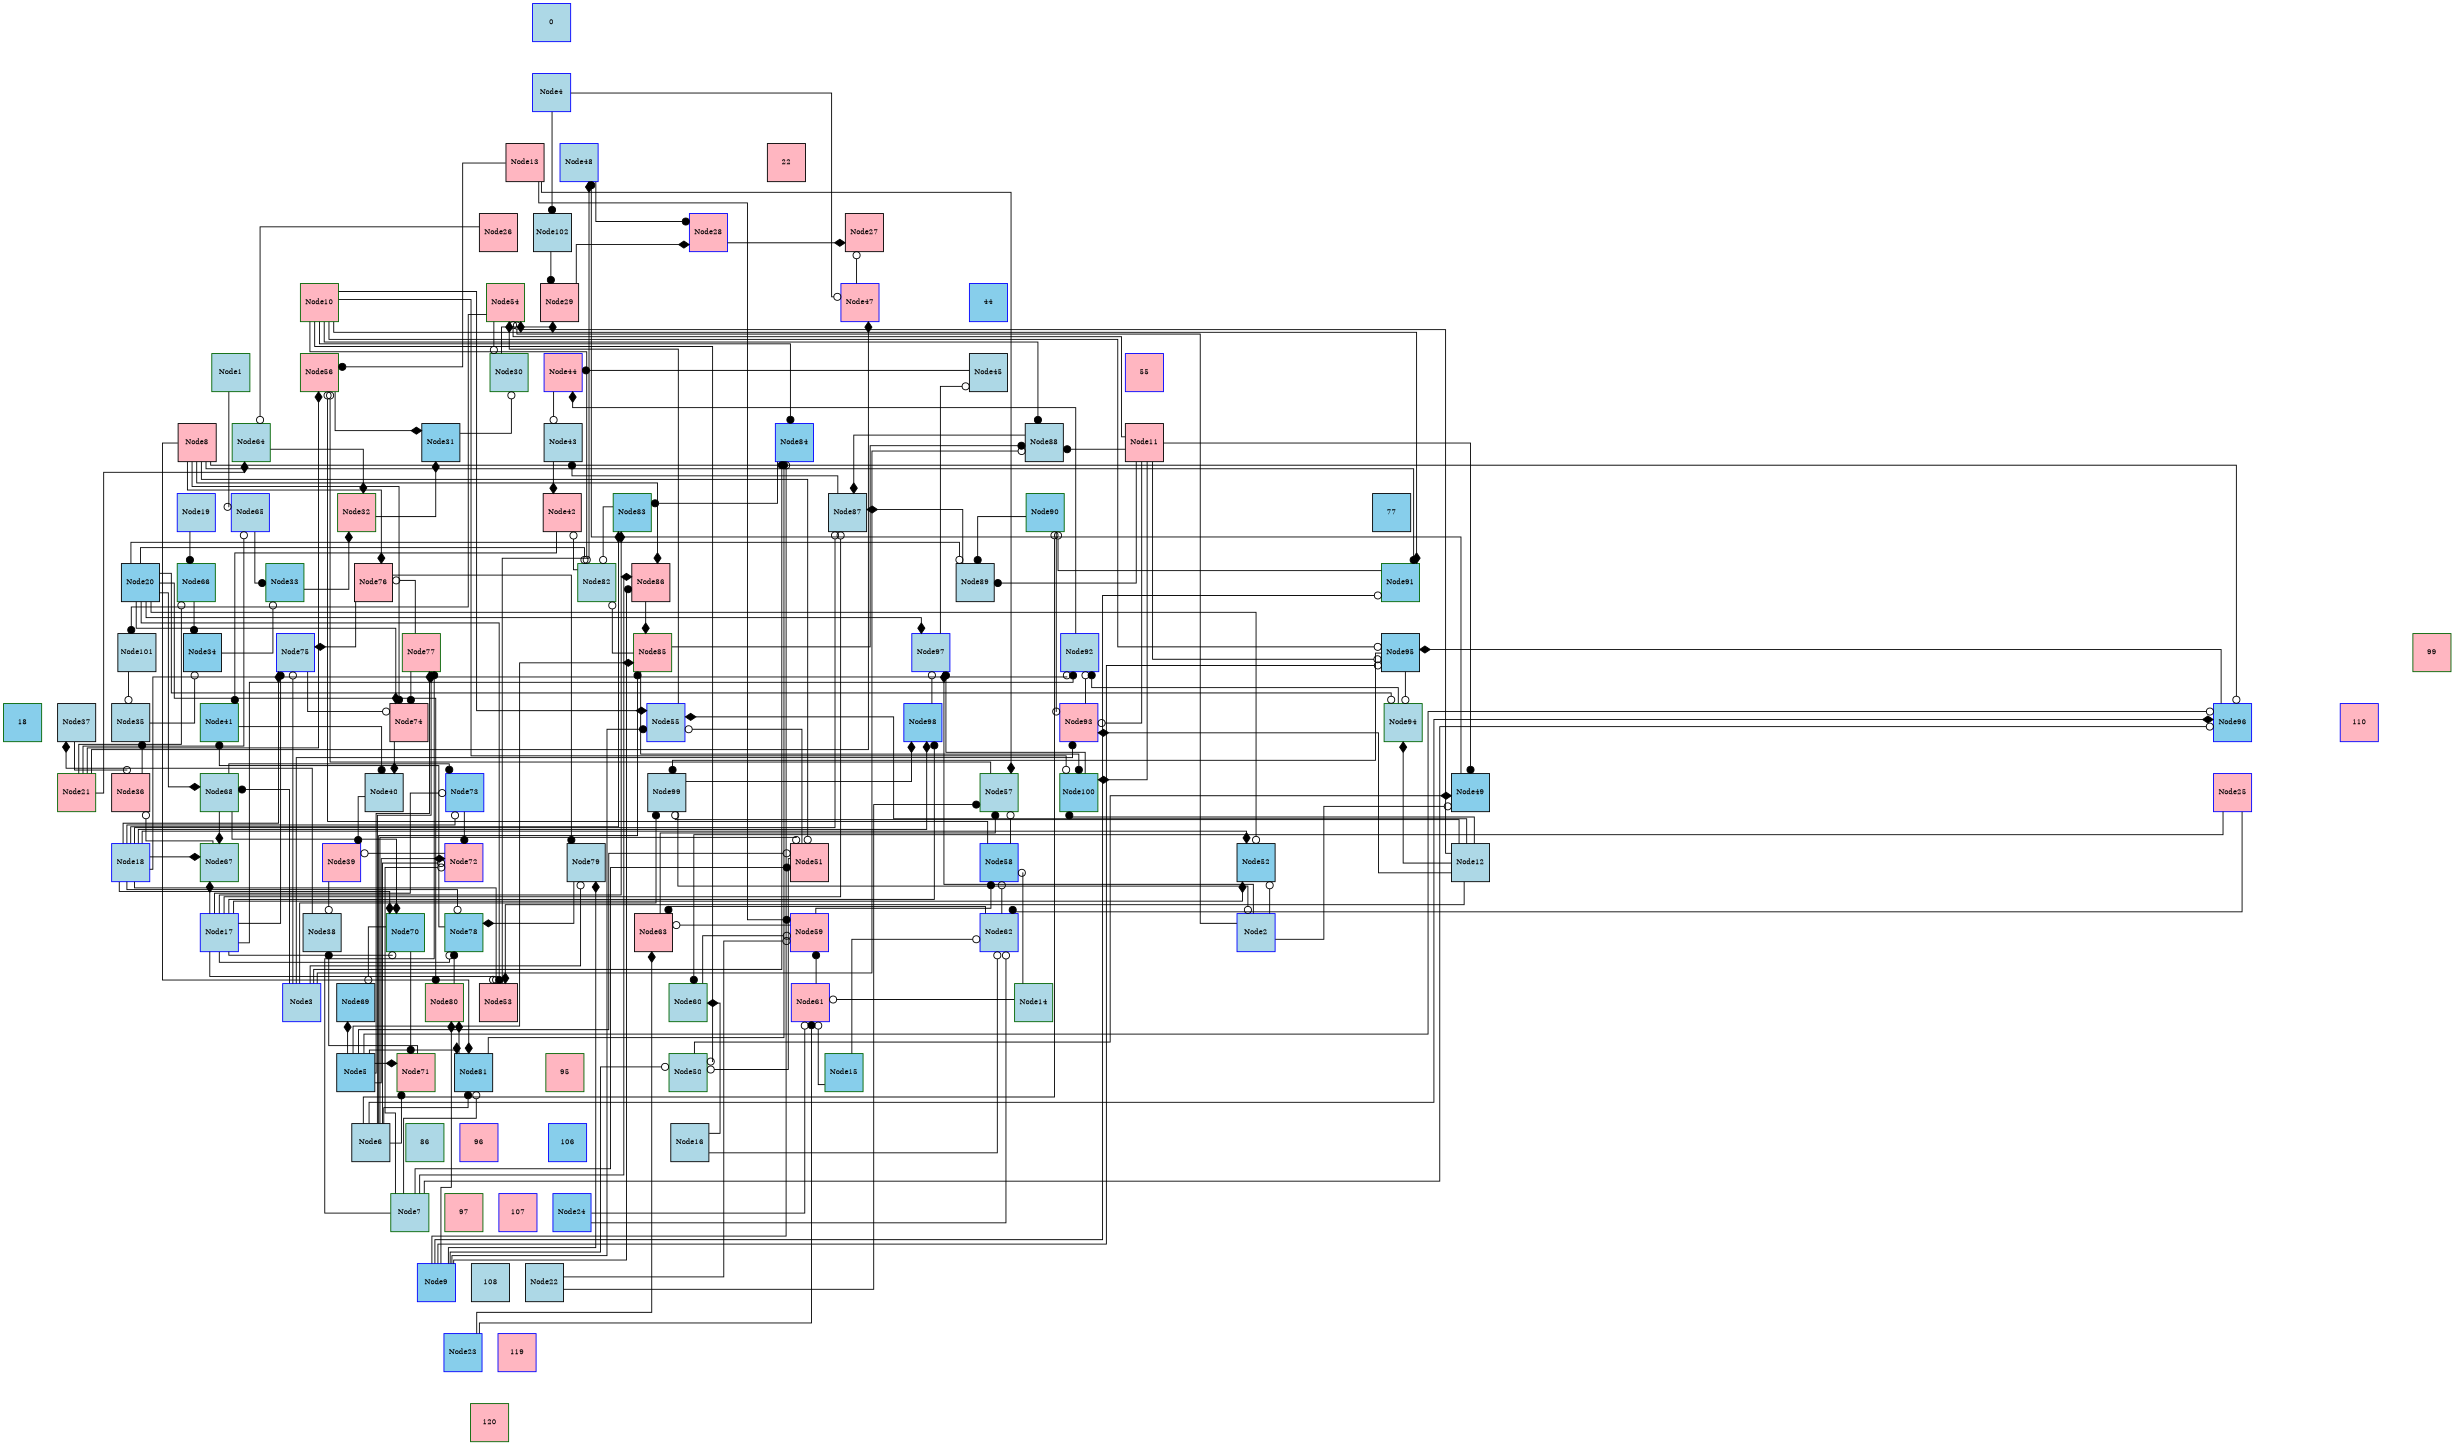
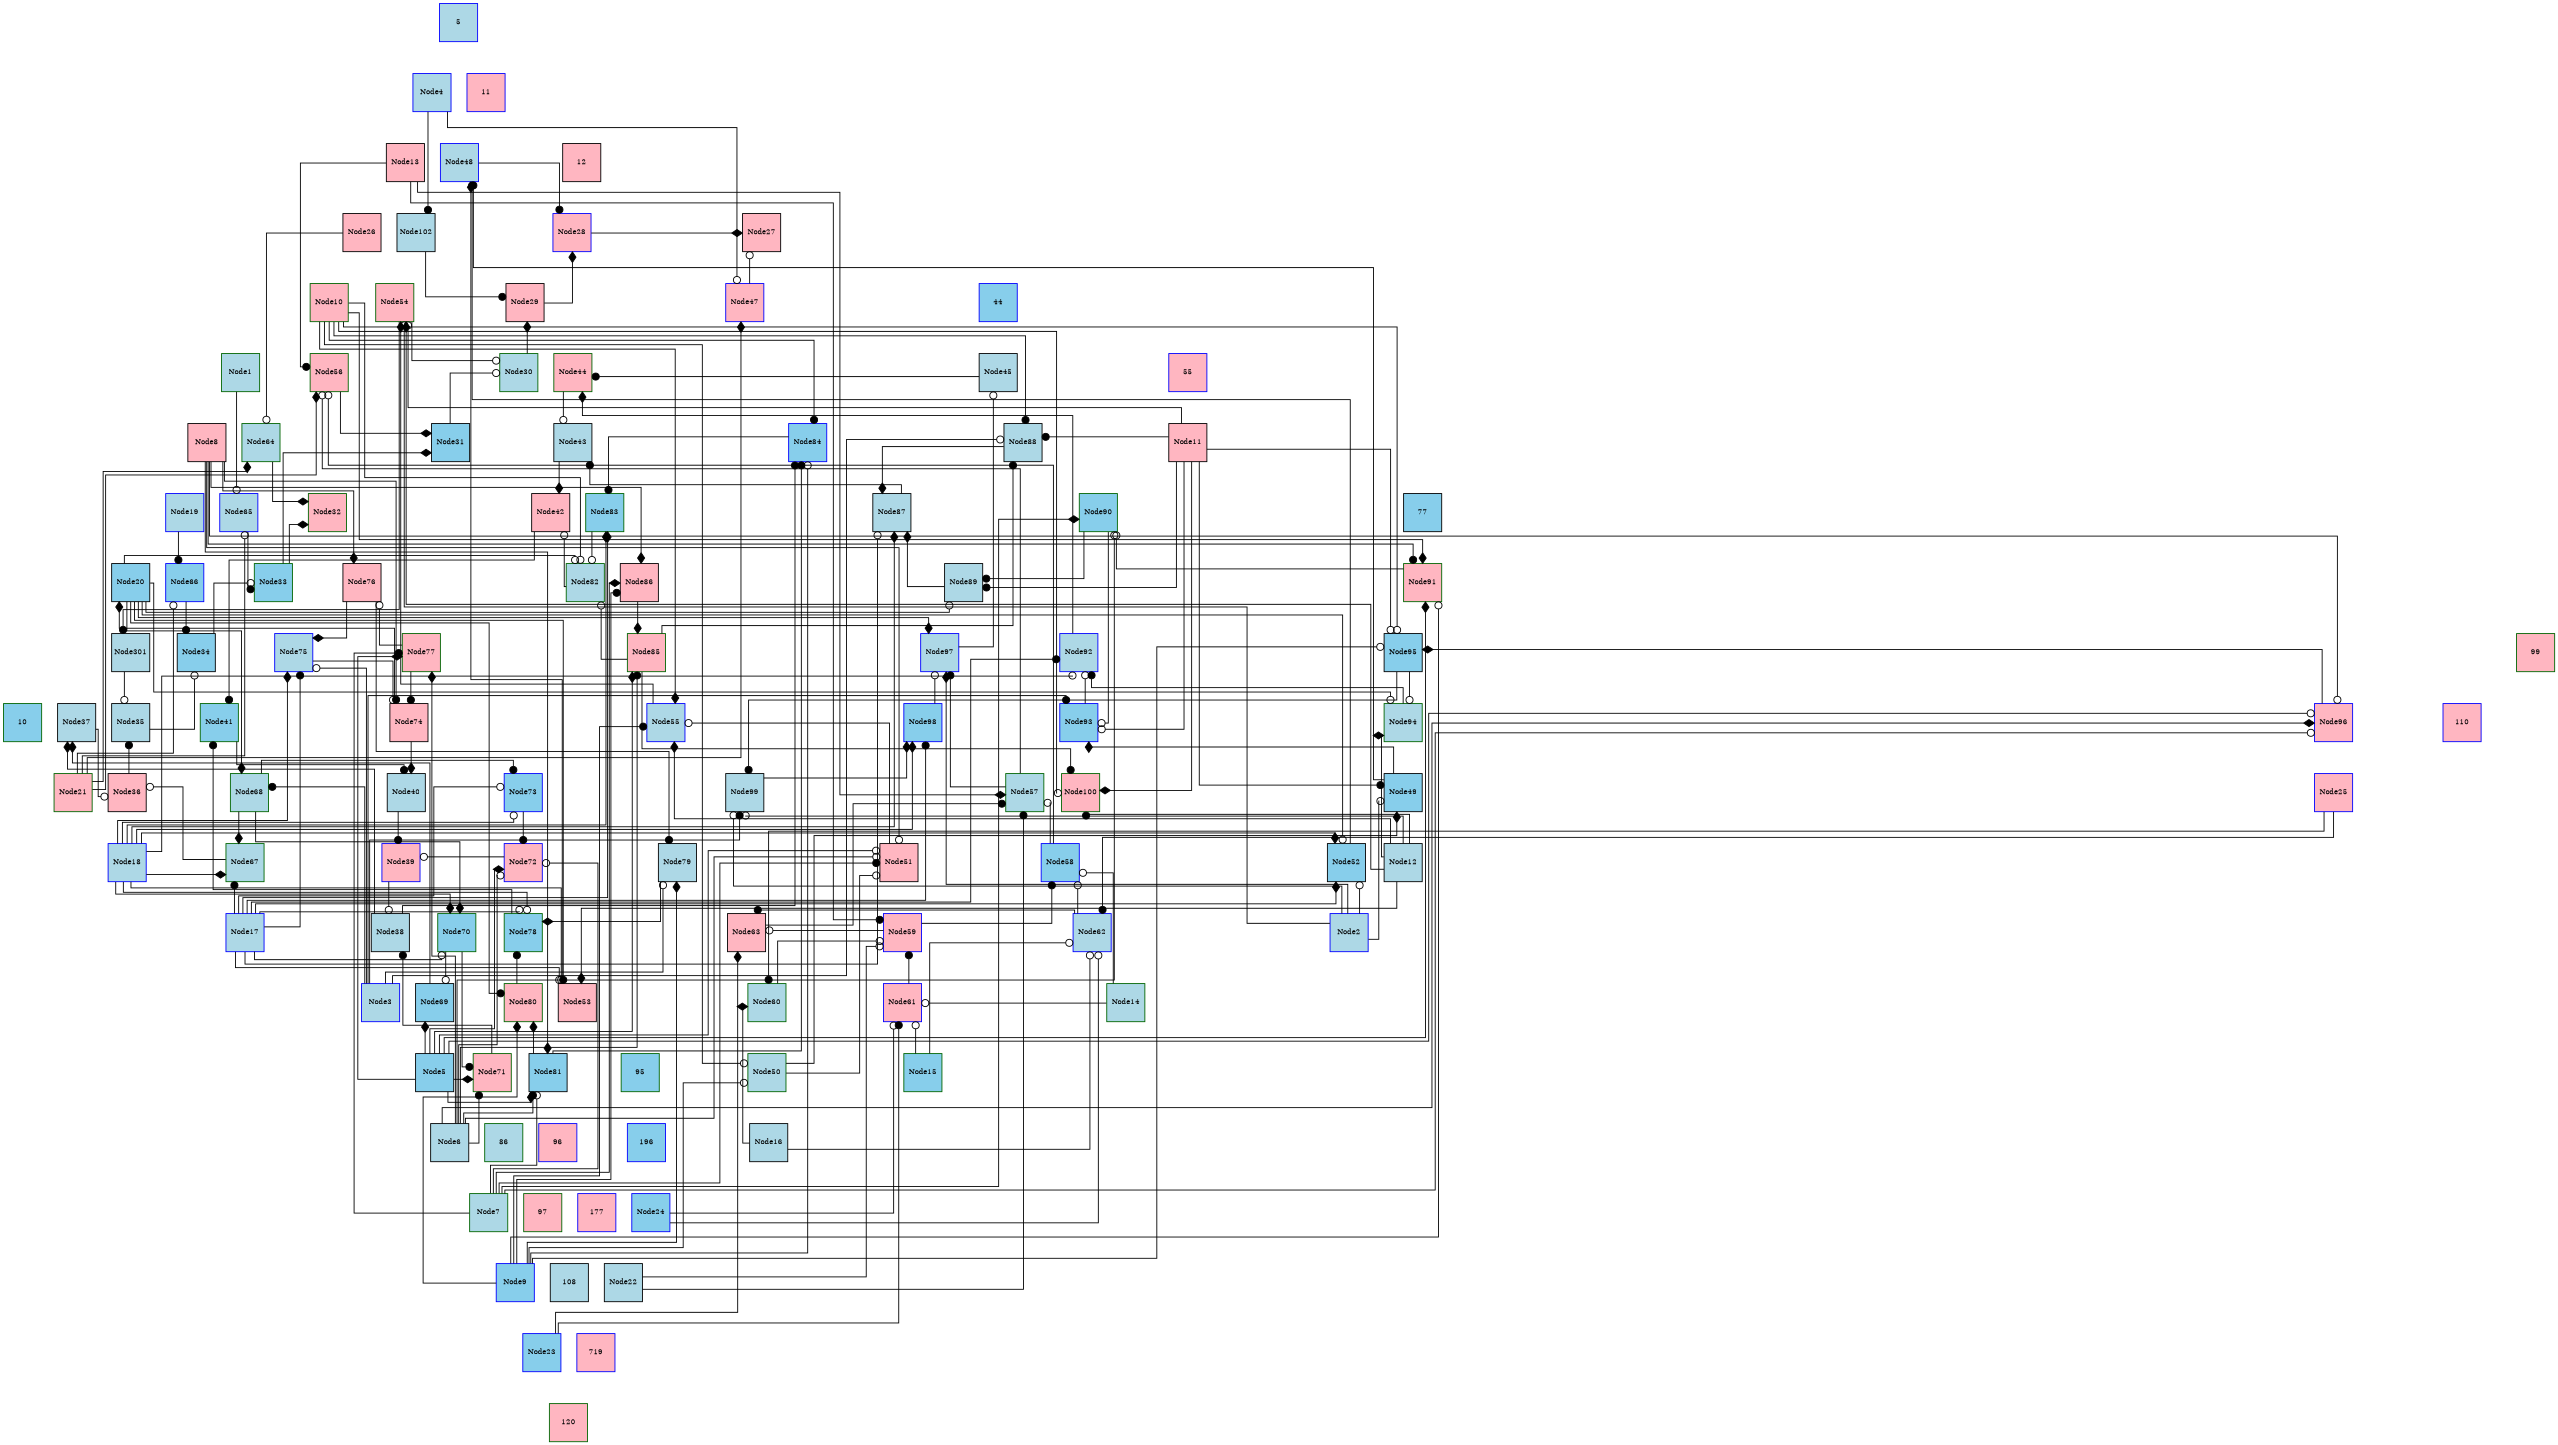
(552, 23) -> (459, 23)
none -> (486, 93)
(786, 163) -> (582, 163)
(563, 373) -> (573, 373)
none -> (1066, 400)
(428, 517) -> (297, 453)
(196, 583) -> (185, 583)
(1400, 583) -> (1423, 583)
(285, 628) -> (296, 628)
(137, 653) -> (131, 653)
(23, 723) -> (23, 723)
(1079, 723) -> (1079, 723)
(2233, 723) -> (2334, 723)
(1350, 733) -> (1254, 747)
(989, 752) -> (950, 761)
none -> (224, 763)
(1079, 793) -> (1081, 793)
(621, 828) -> (647, 827)
(919, 886) -> (912, 886)
(210, 903) -> (234, 901)
(782, 960) -> (795, 762)
(788, 1000) -> (860, 1005)
none -> (1139, 1038)
none -> (999, 1070)
(565, 1073) -> (640, 1073)
(568, 1143) -> (646, 1143)
(518, 1213) -> (597, 1213)
(517, 1353) -> (596, 1353)
